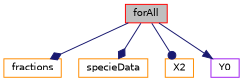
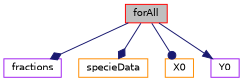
(33, 68) -> (33, 68)
(179, 68) -> (179, 68)
